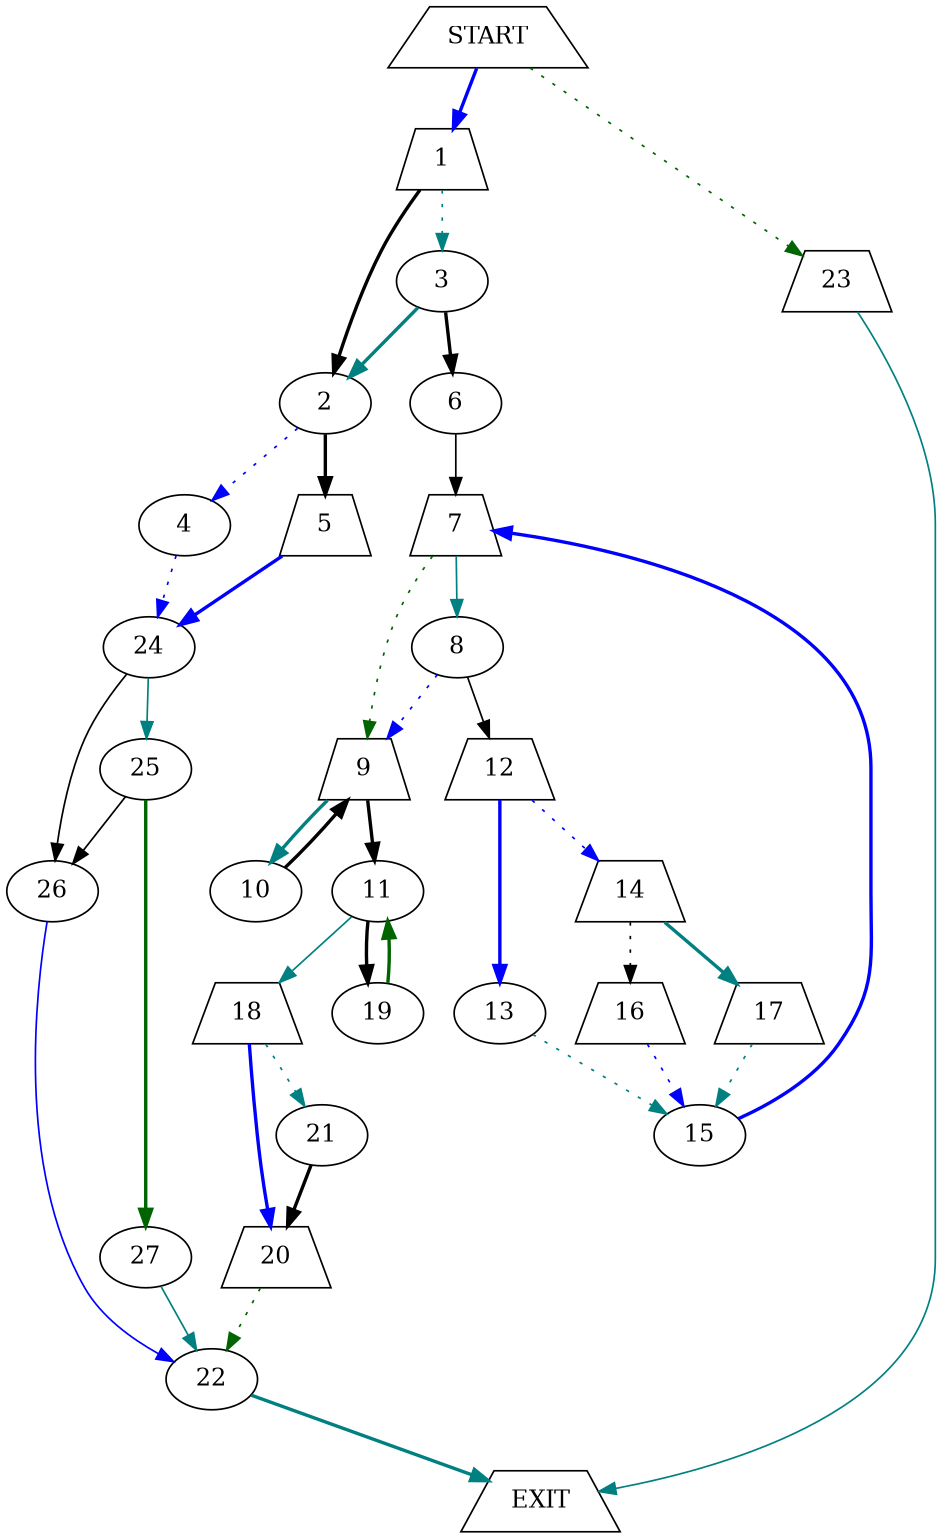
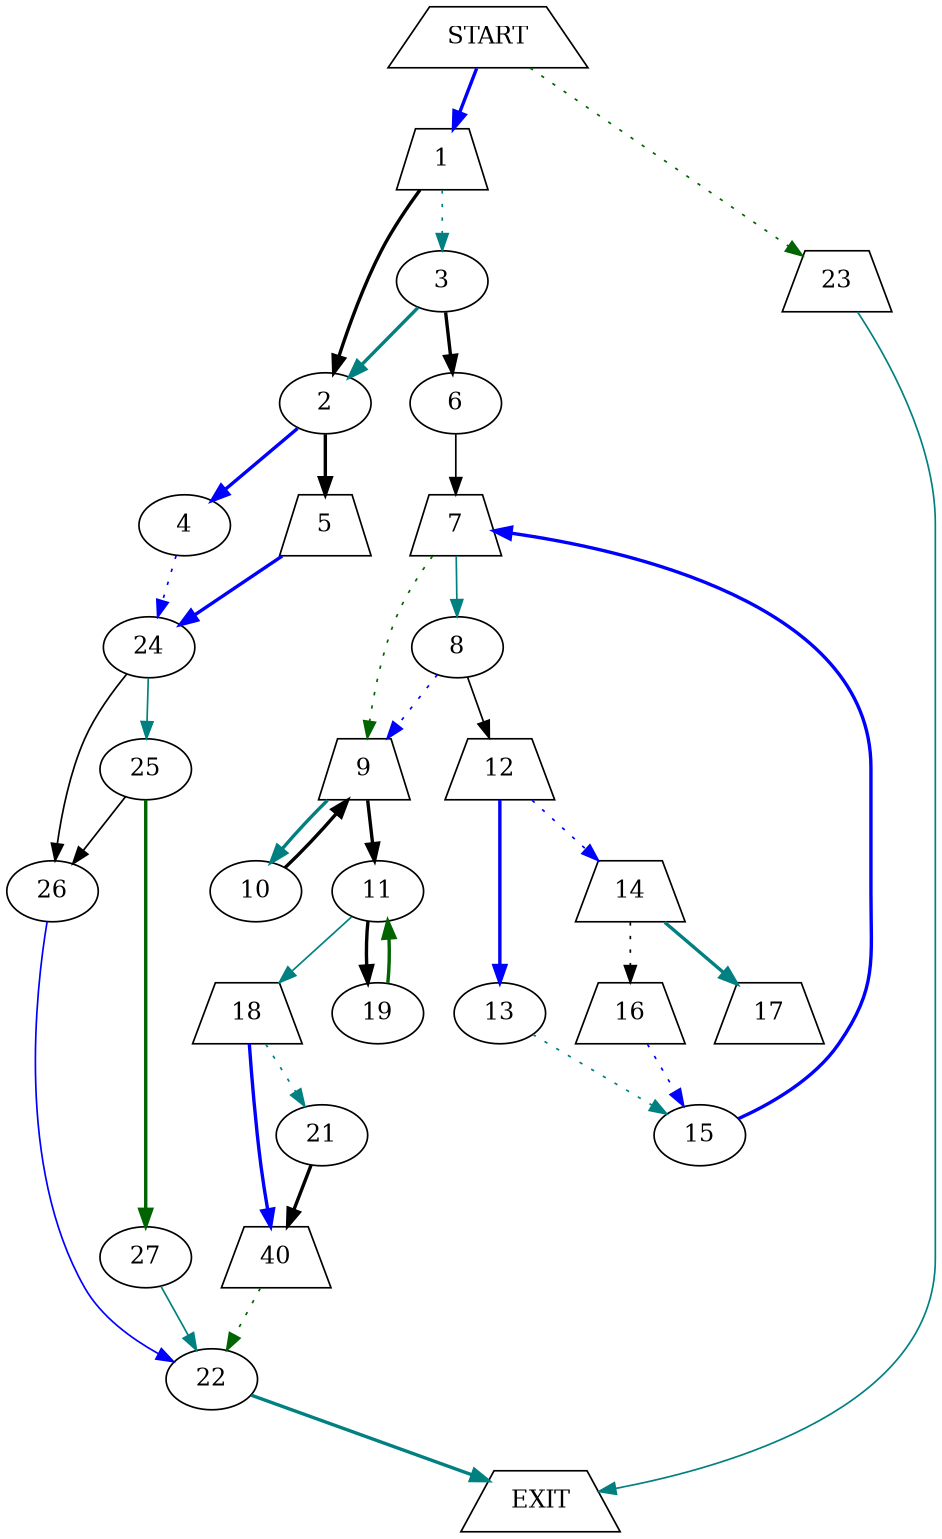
(261, 459) -> (261, 459)
(738, 1068) -> none
(276, 1257) -> (276, 1257)
